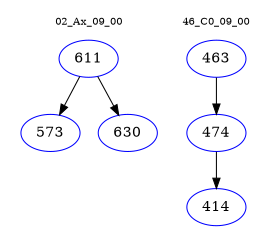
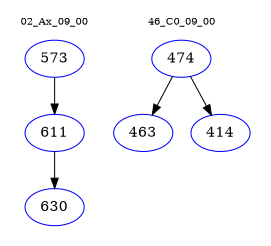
(72, 91) -> (55, 91)
(216, 91) -> (165, 91)
